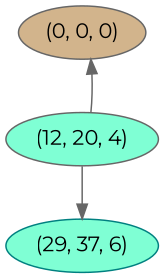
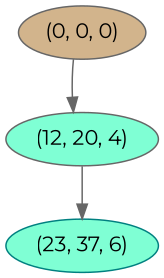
(92, 93) -> (72, 78)
(82, 246) -> (82, 246)
